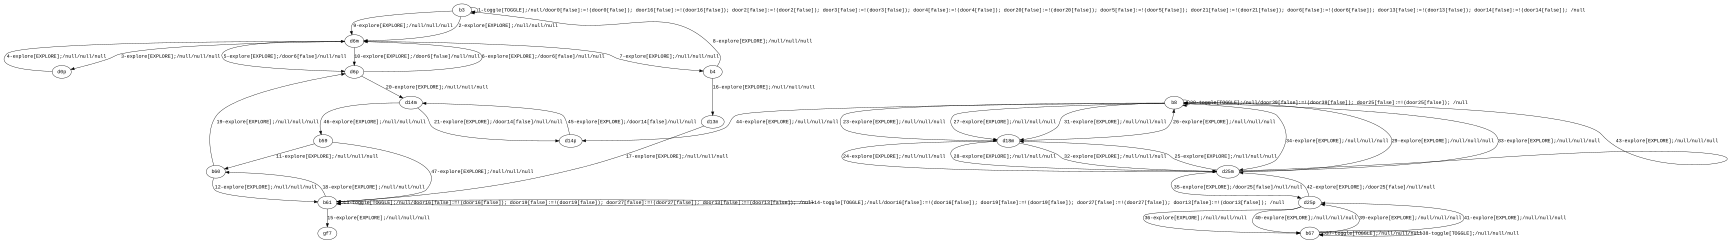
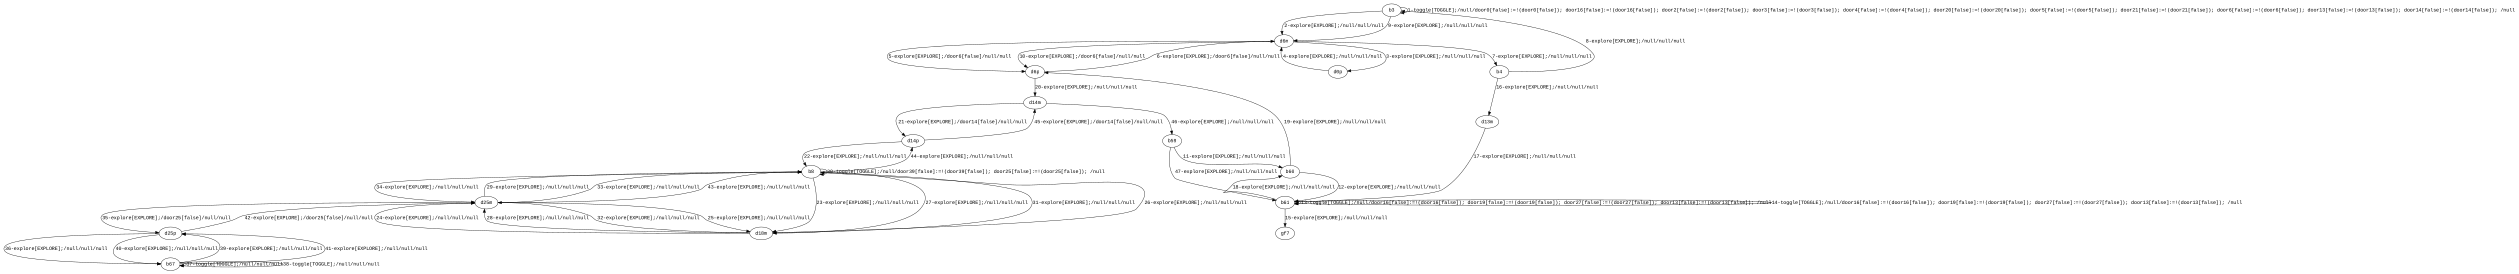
none -> (847, 145)
